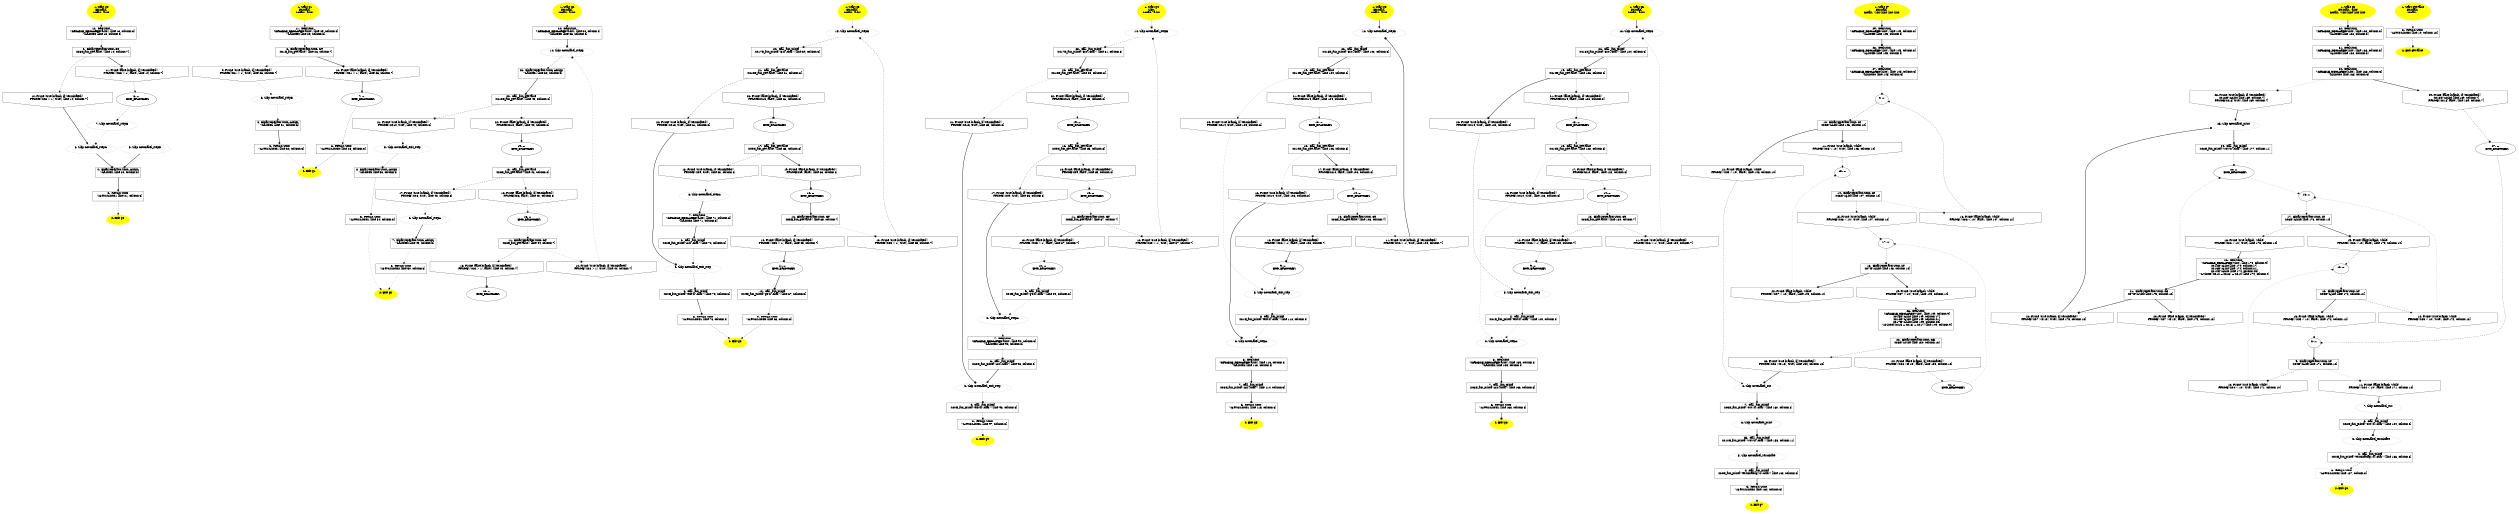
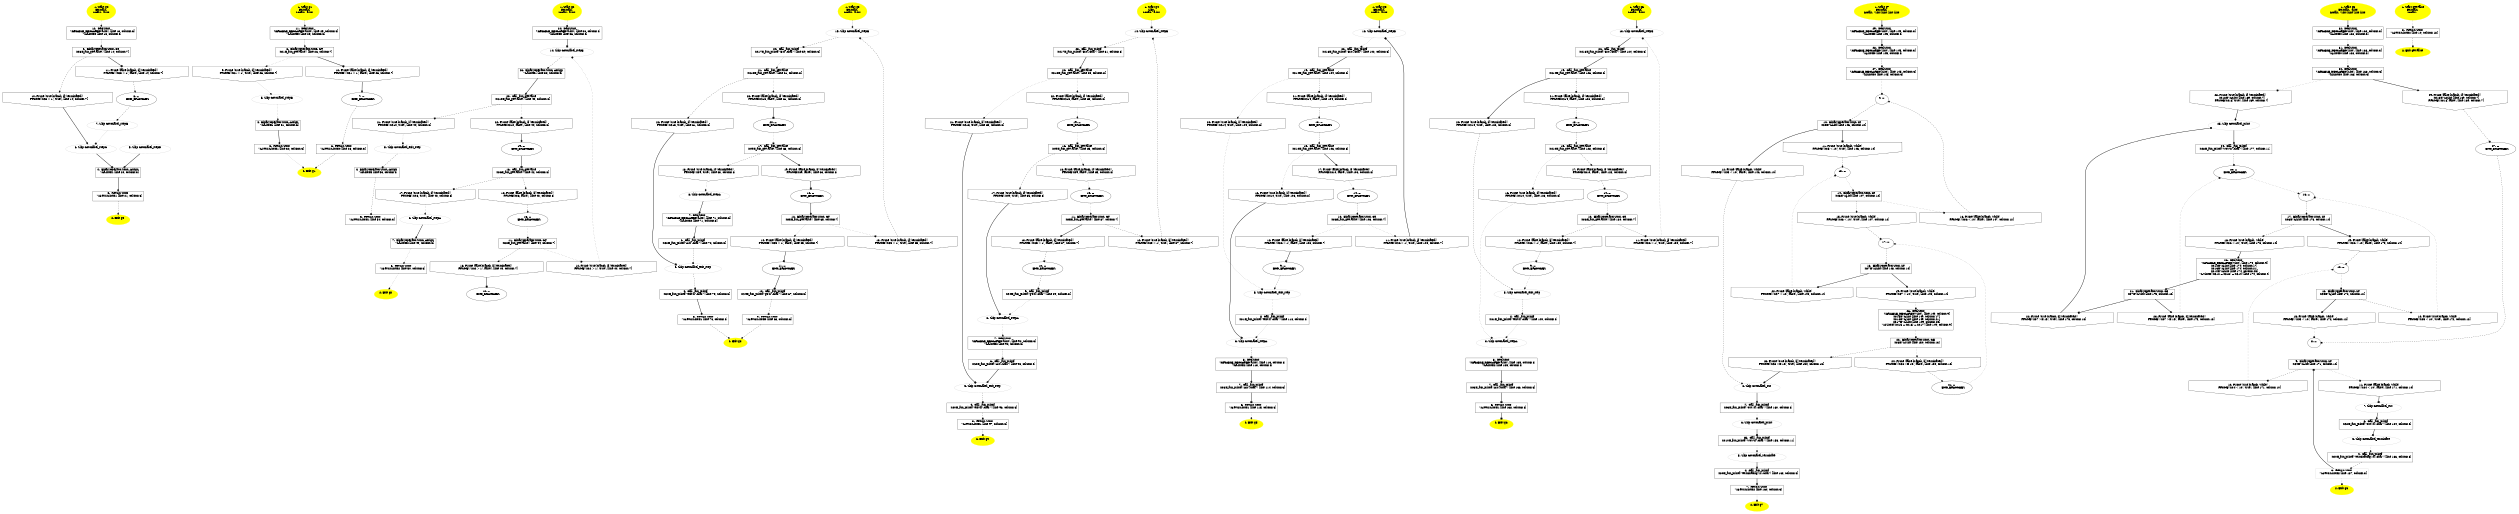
(369, 257) -> none
(2314, 353) -> (2313, 424)
(1757, 490) -> (1757, 490)
